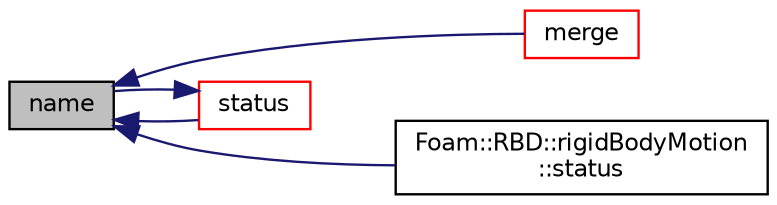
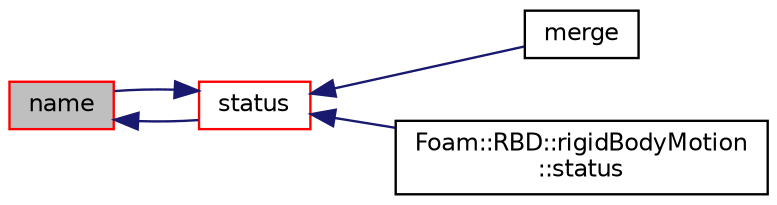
(582, 34) -> (582, 34)
(329, 43) -> (429, 67)
(62, 105) -> (62, 105)
(265, 159) -> (365, 123)
